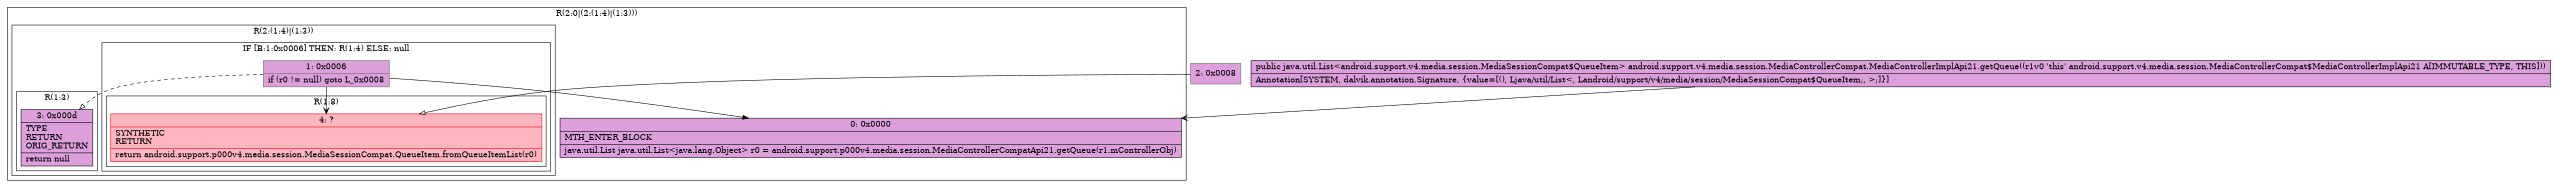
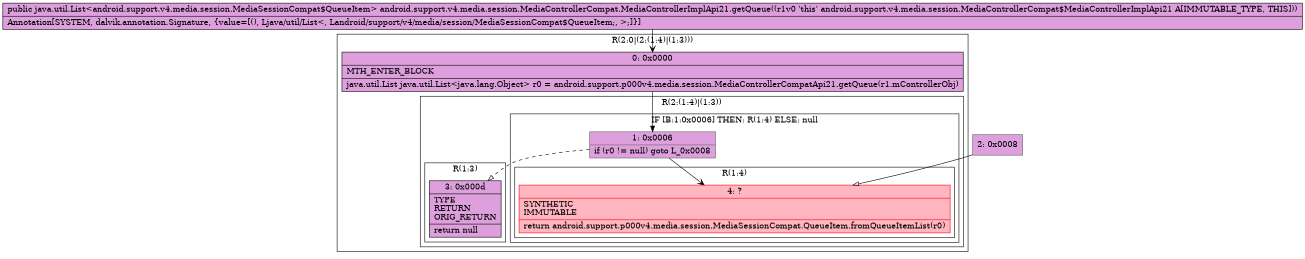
(566, 94) -> (653, 109)
(326, 102) -> (735, 174)
(134, 142) -> (550, 213)
